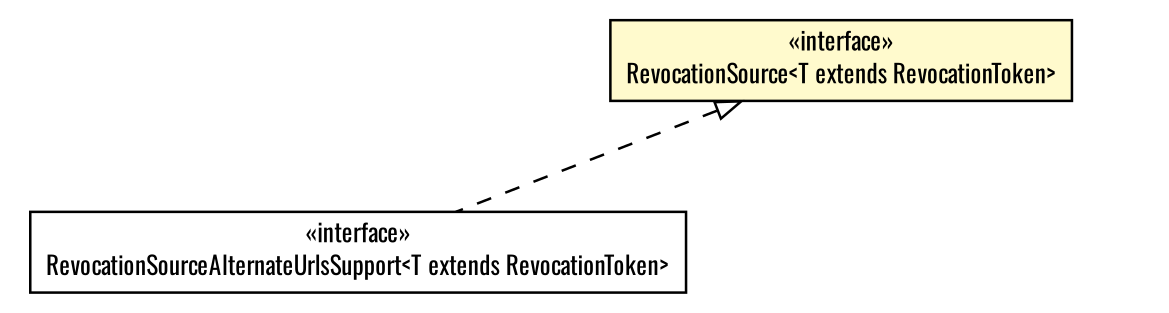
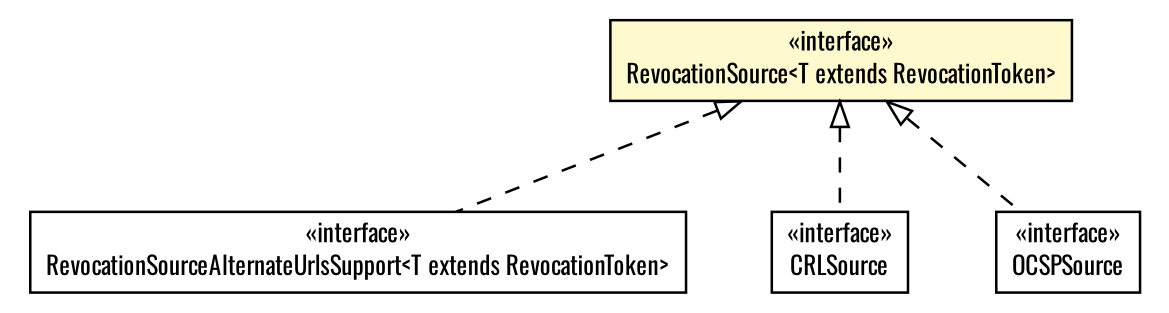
none -> (840, 252)
none -> (1067, 252)
